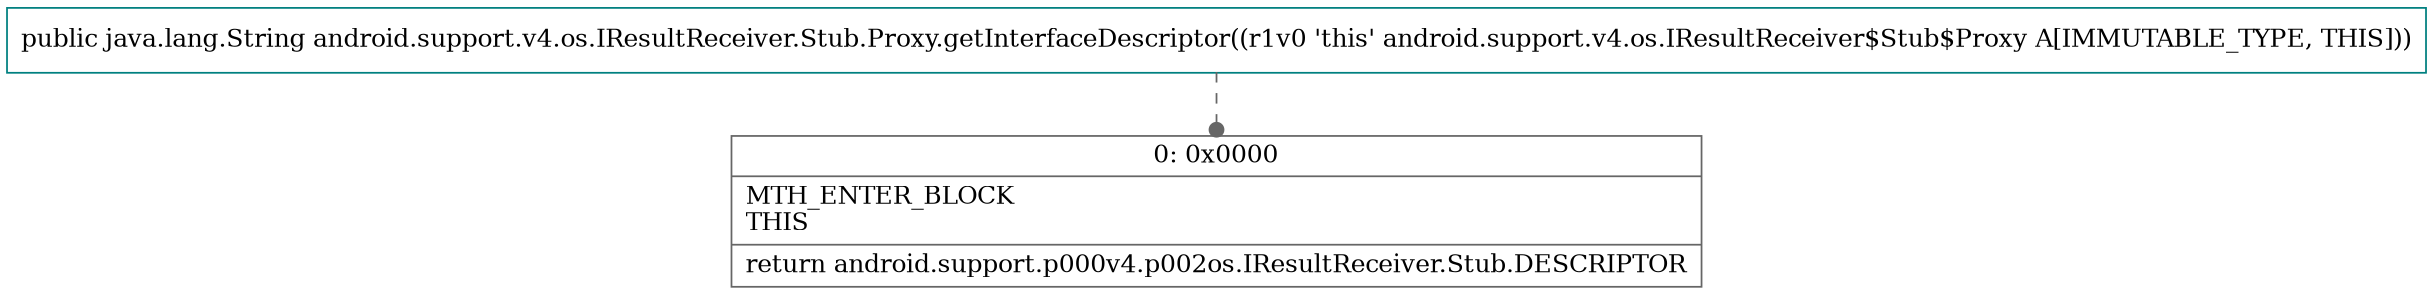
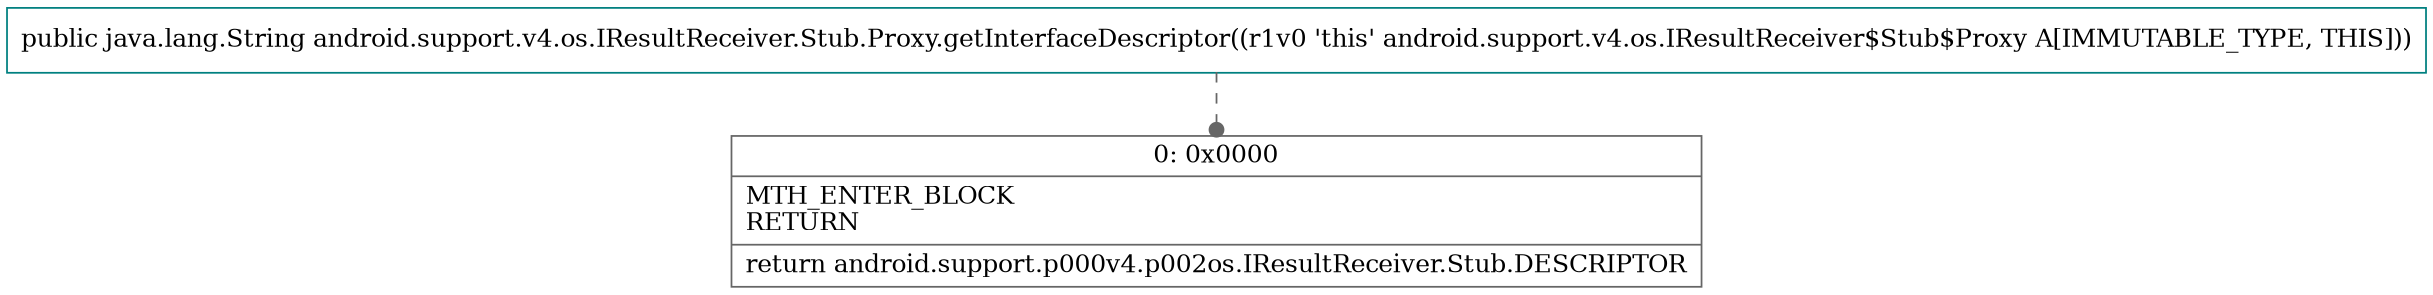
(778, 223) -> (803, 223)
